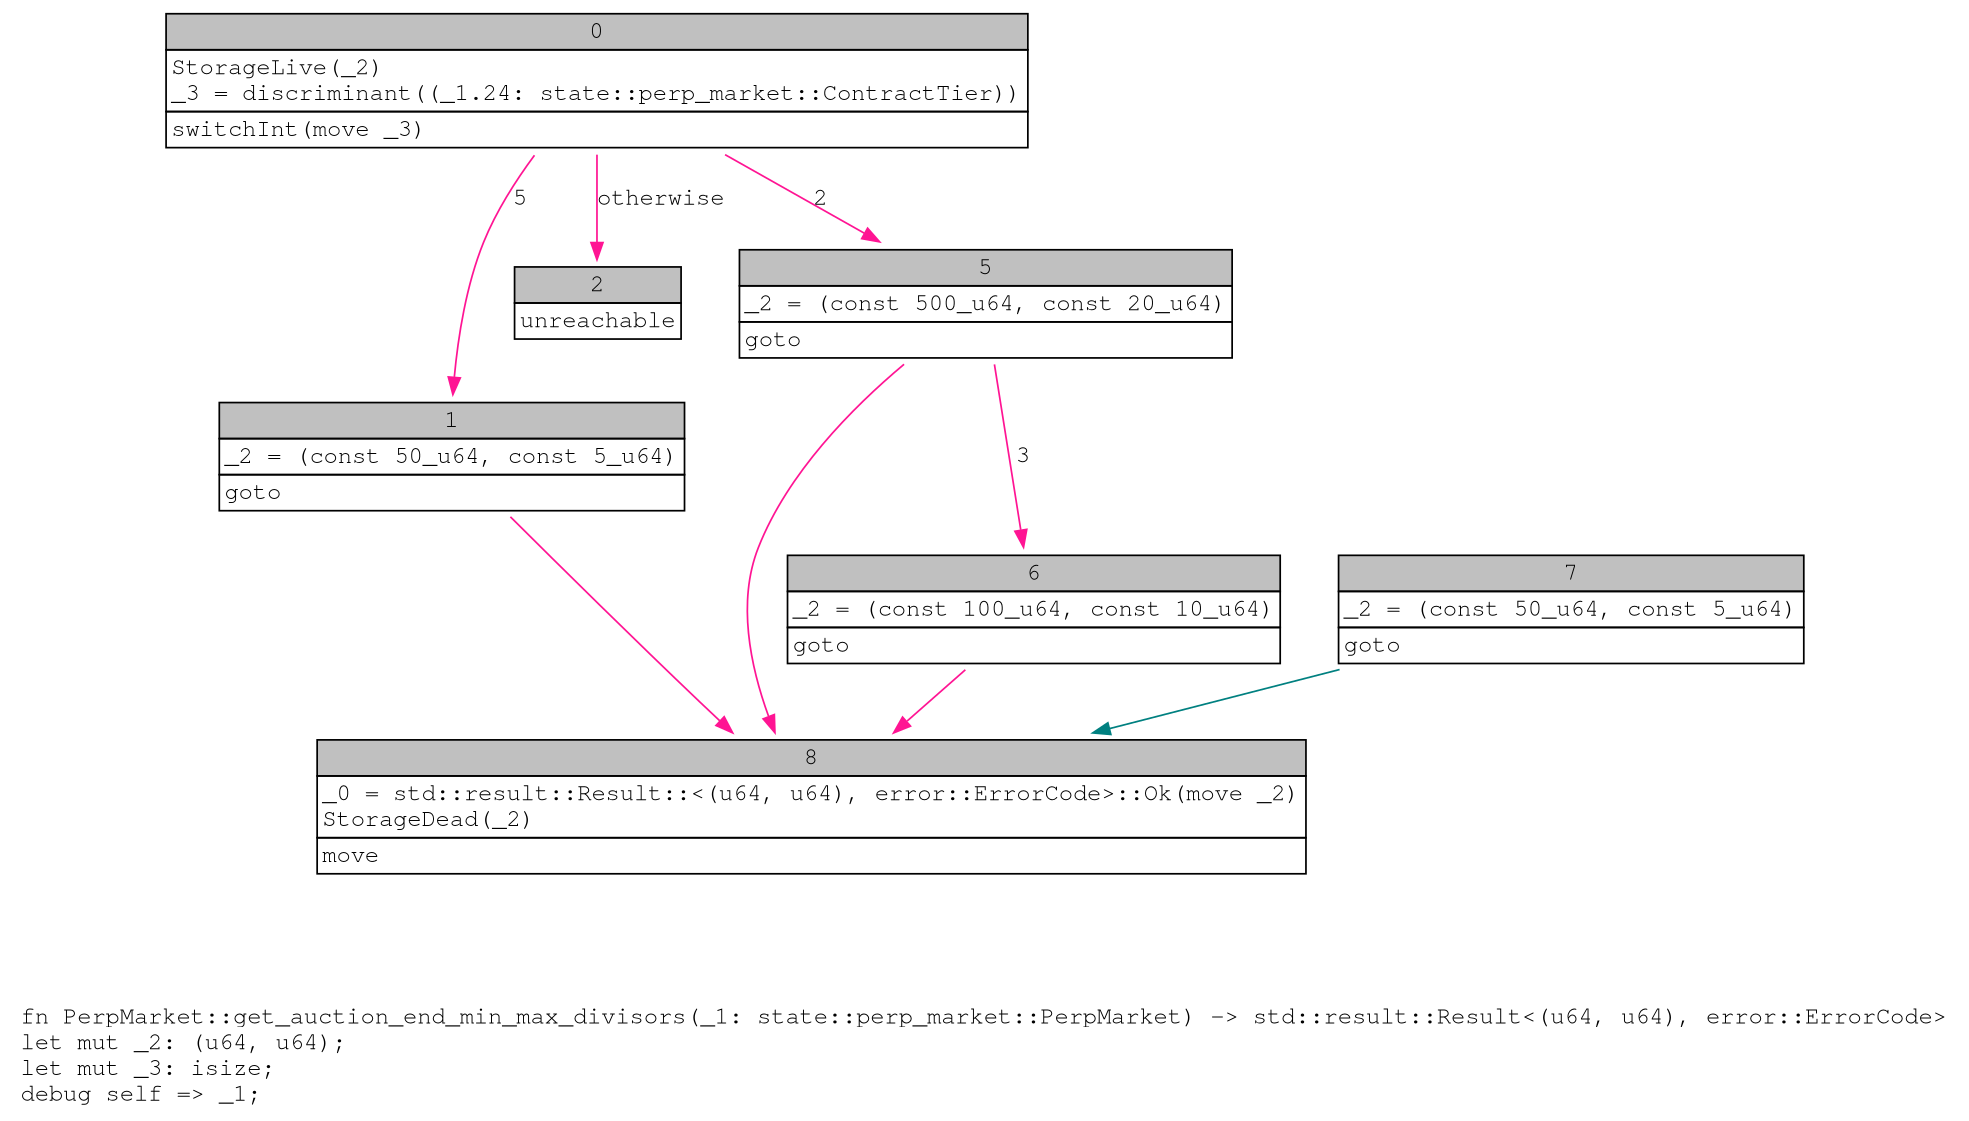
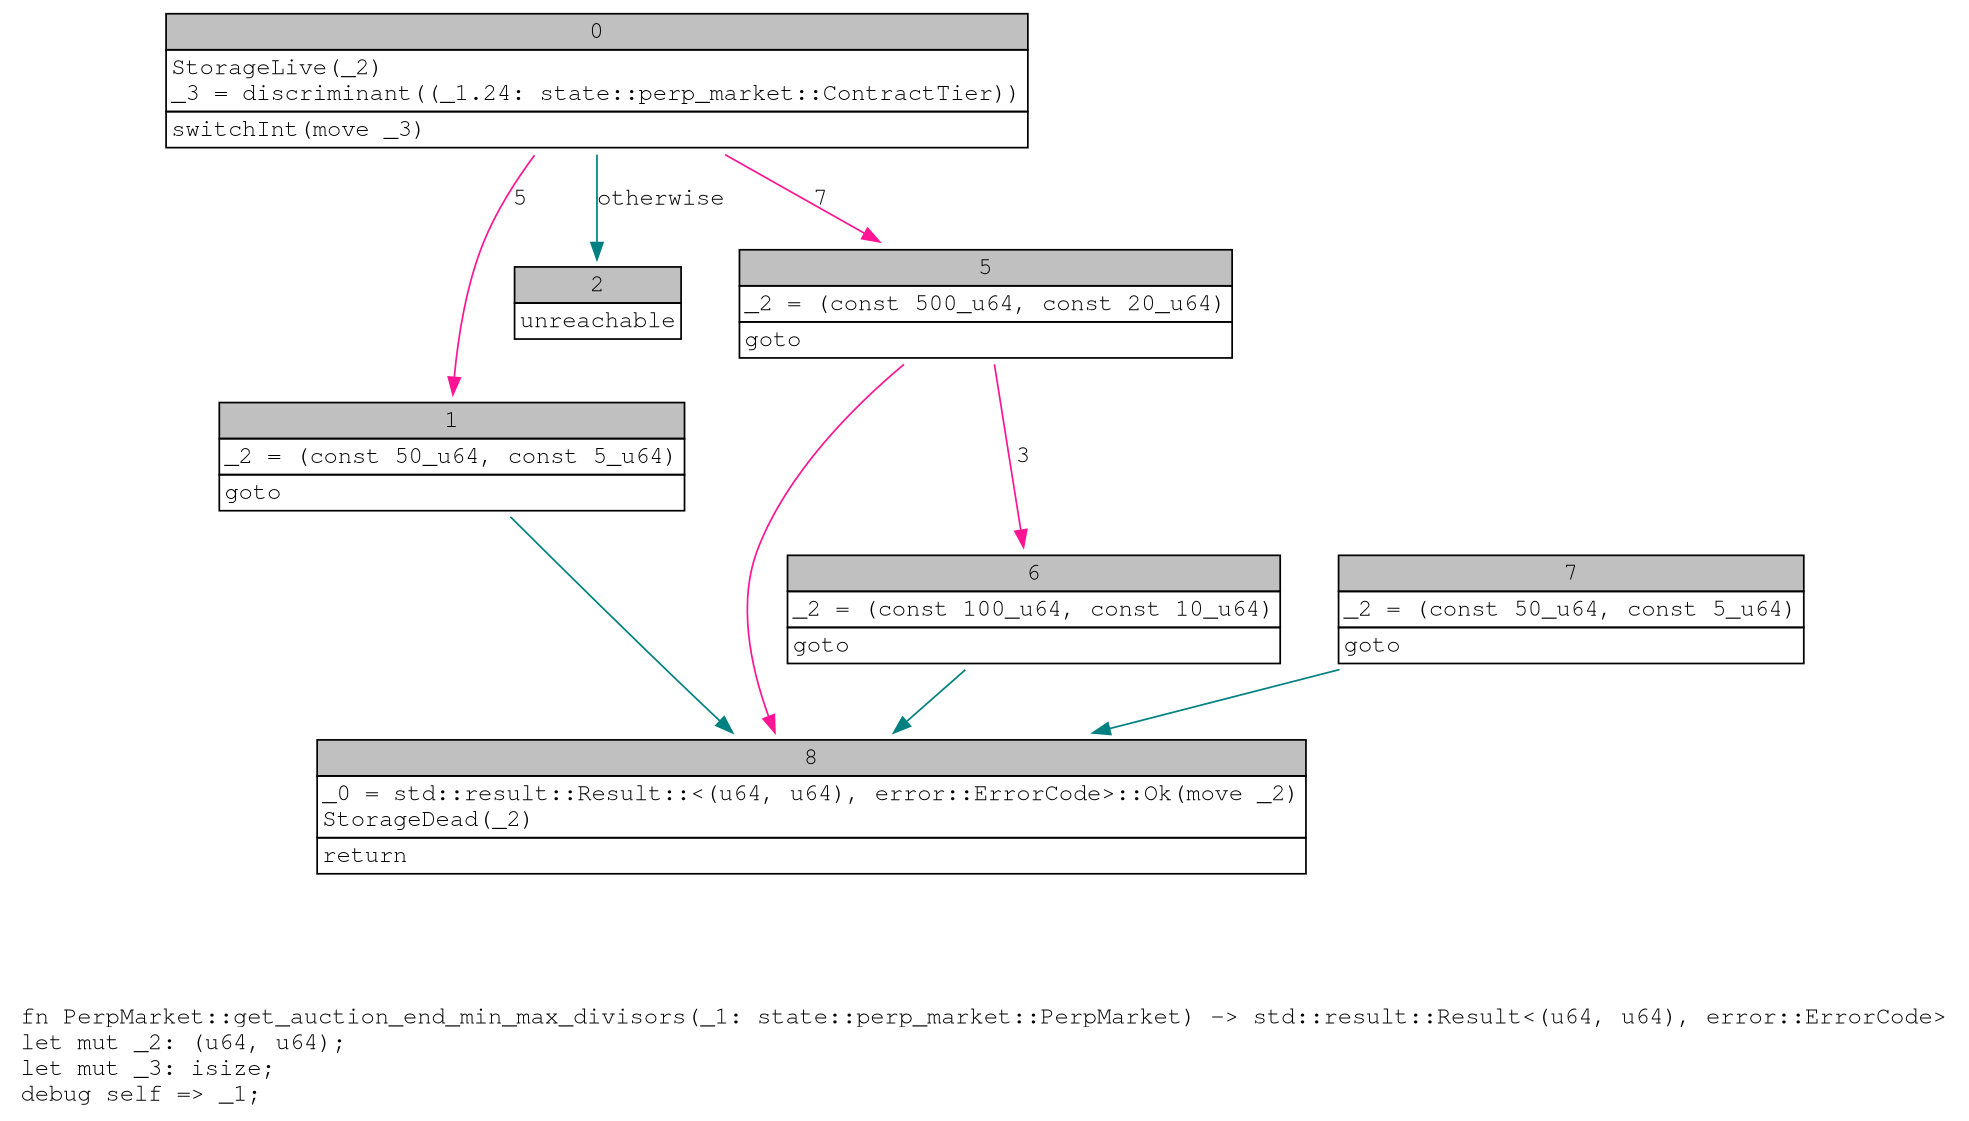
(597, 198) -> (597, 198)
(821, 198) -> (821, 198)
(614, 619) -> (614, 619)
(936, 695) -> (936, 695)
(351, 855) -> (365, 855)
